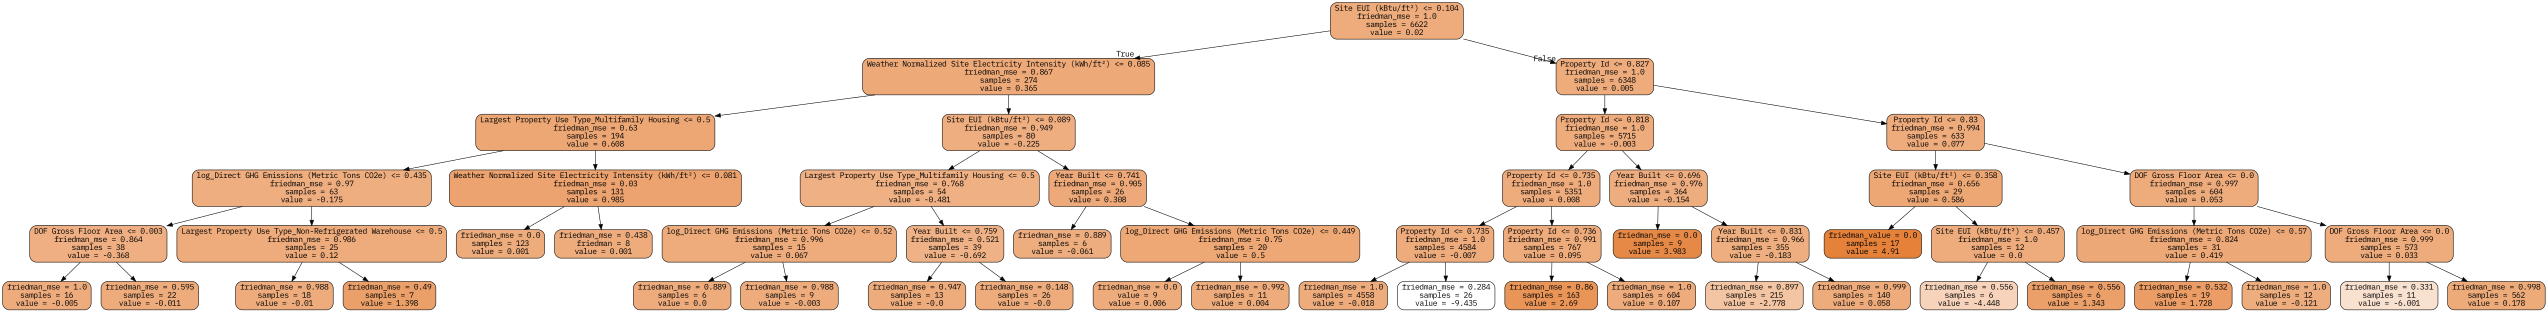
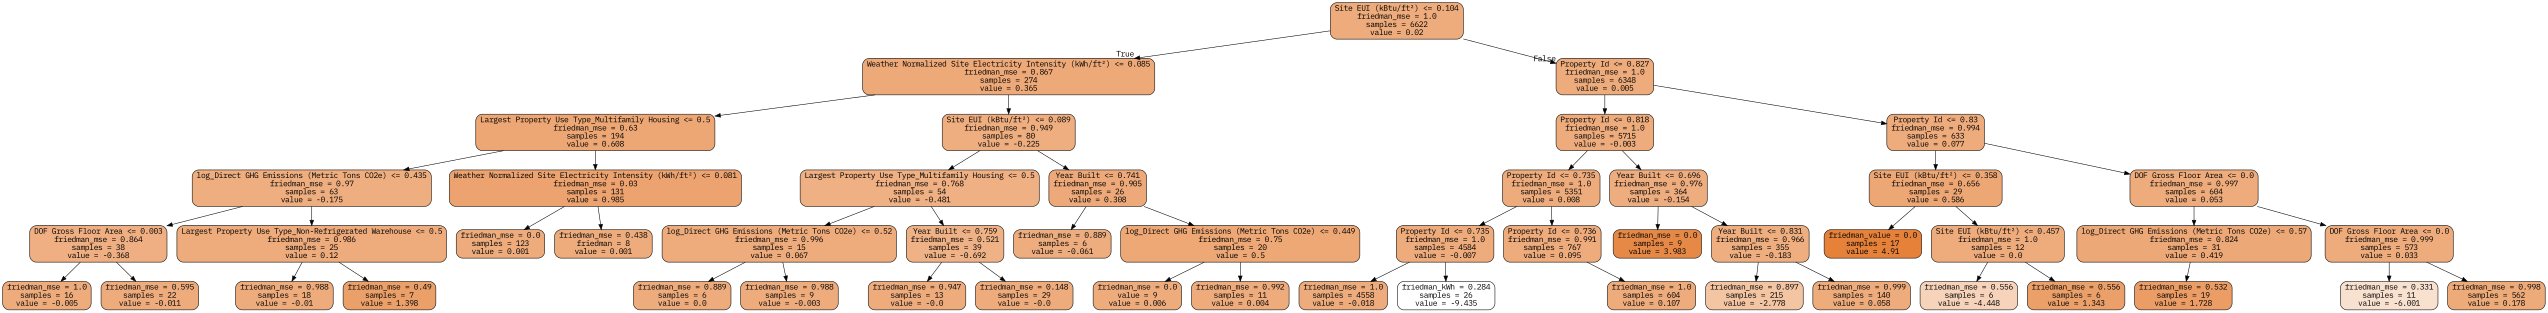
(1024, 296) -> (1024, 296)
(1446, 296) -> (1446, 296)
(1551, 296) -> none
(2286, 296) -> none
